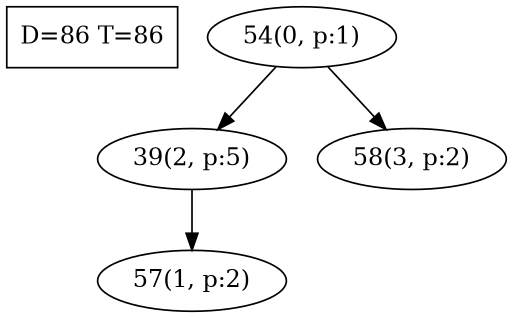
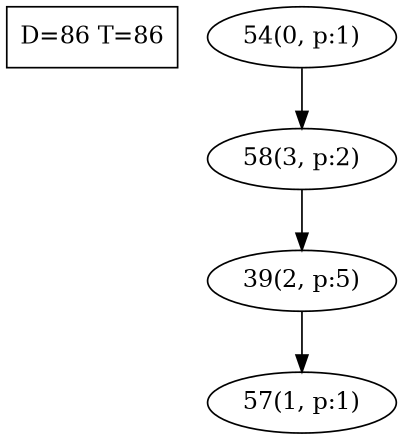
(253, 92) -> (302, 212)
(192, 281) -> (302, 403)
